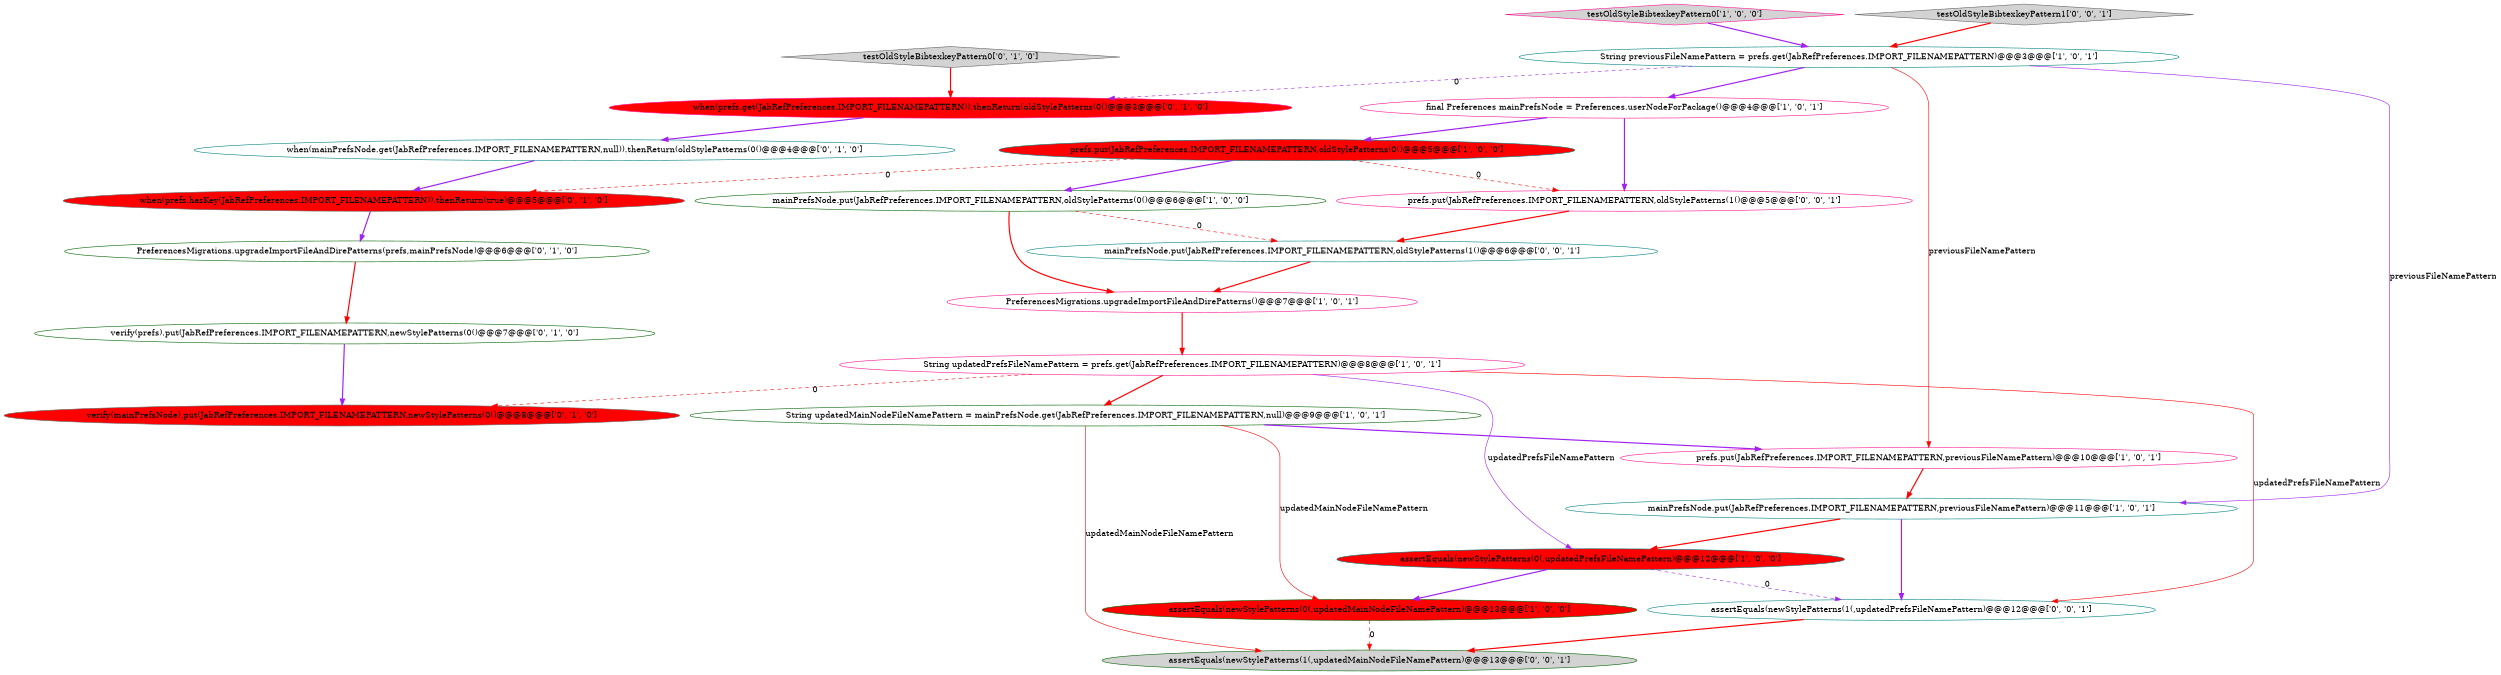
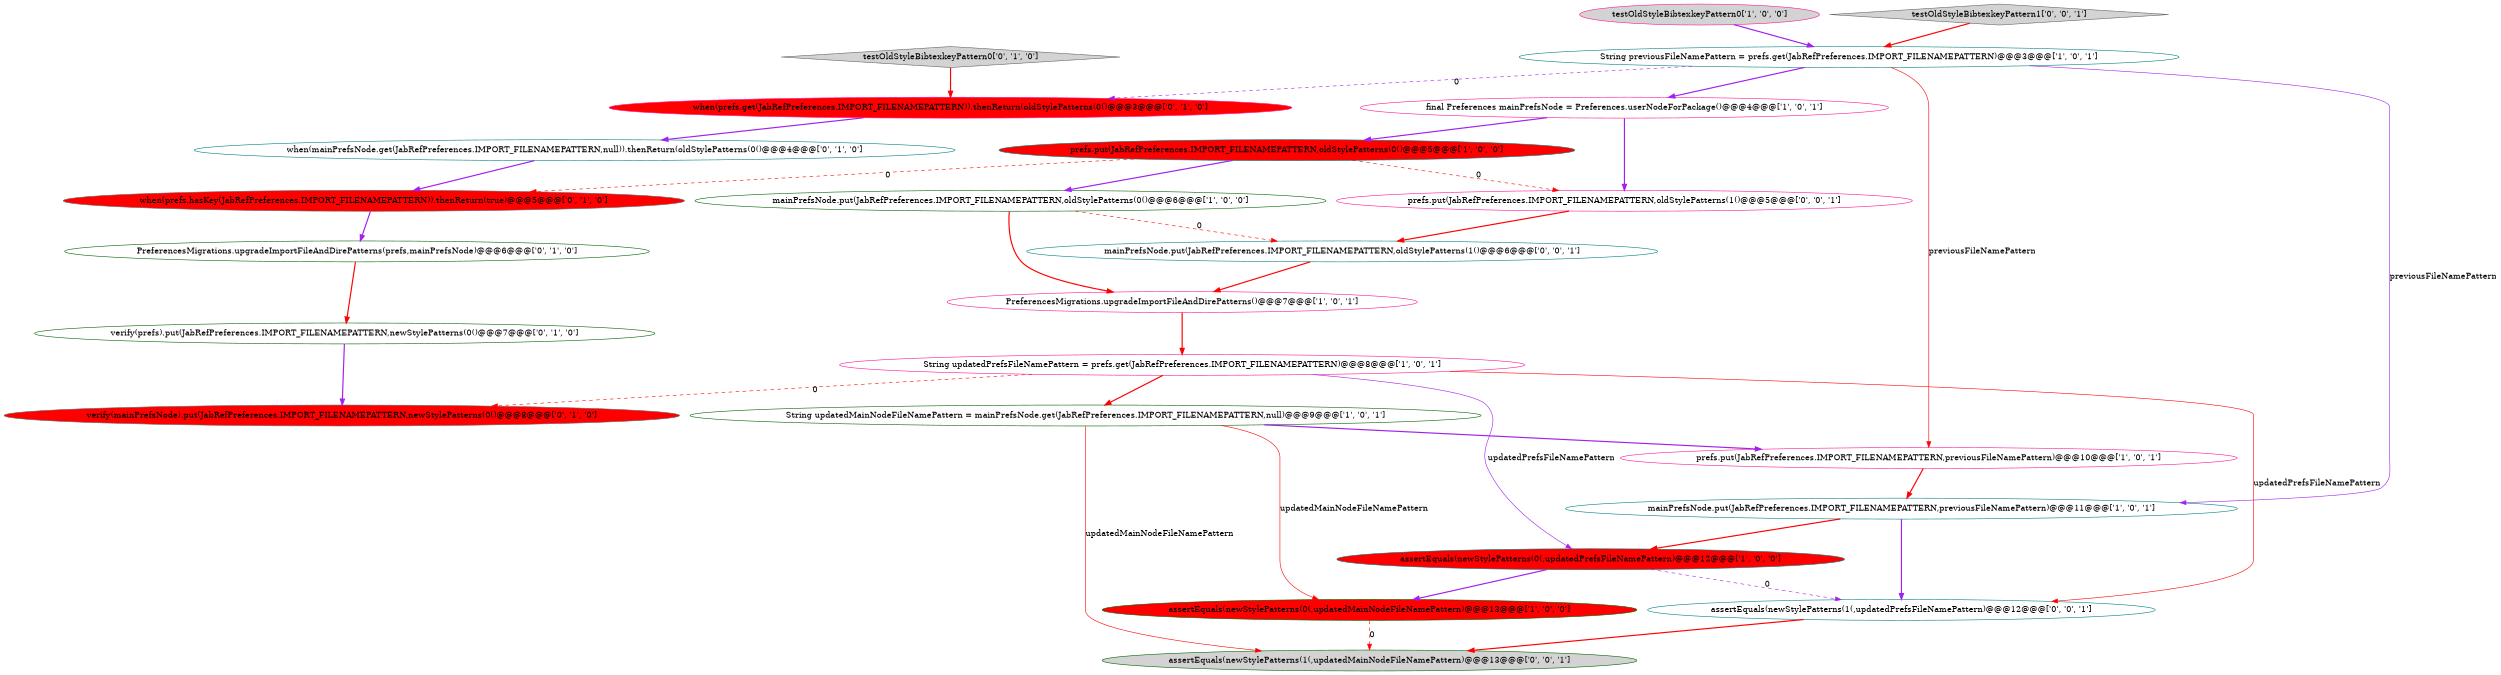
(1674, 15) -> (1700, 15)
